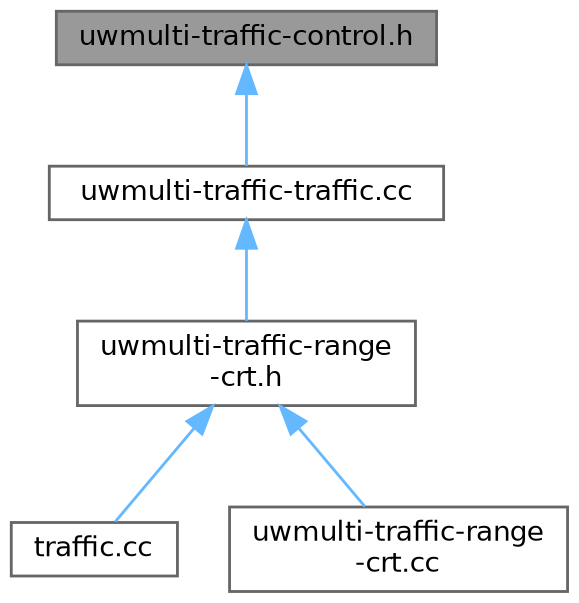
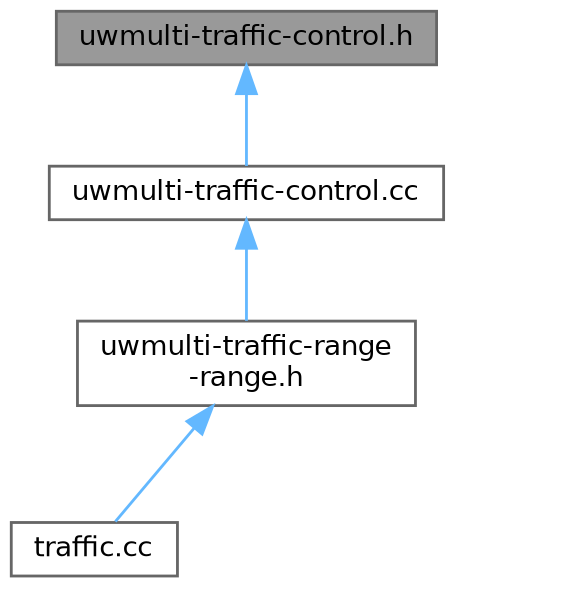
(246, 193) -> (246, 193)
(246, 363) -> (246, 363)
(399, 549) -> none
